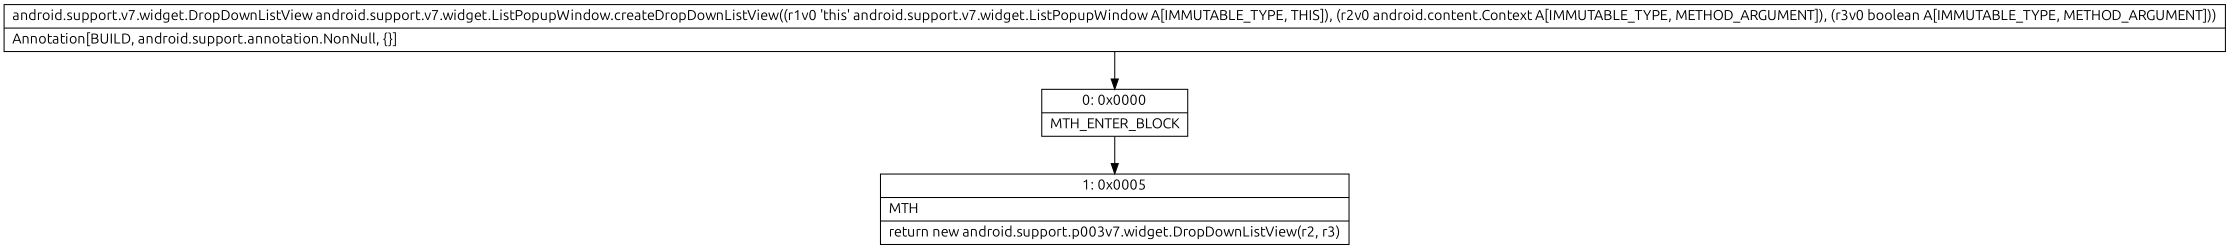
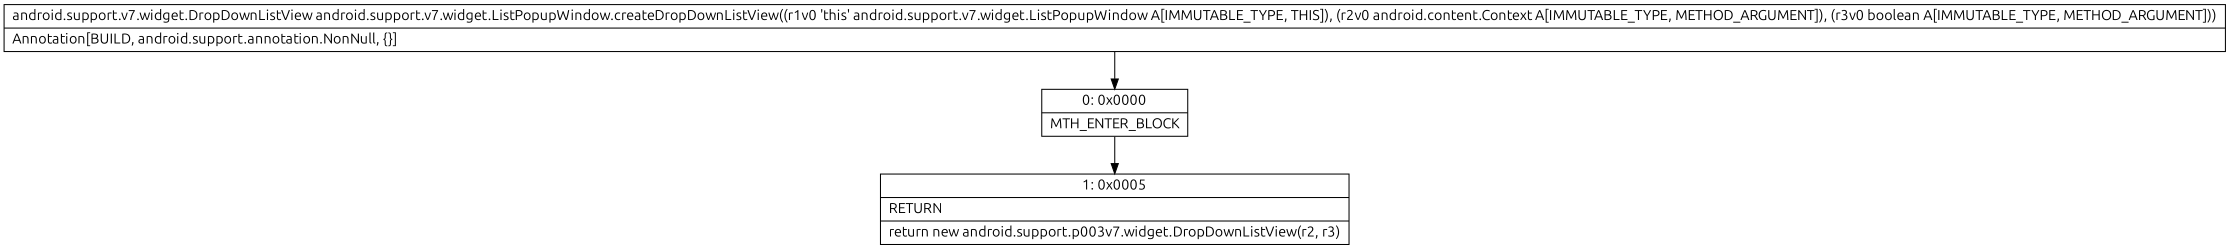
(904, 209) -> (916, 209)
